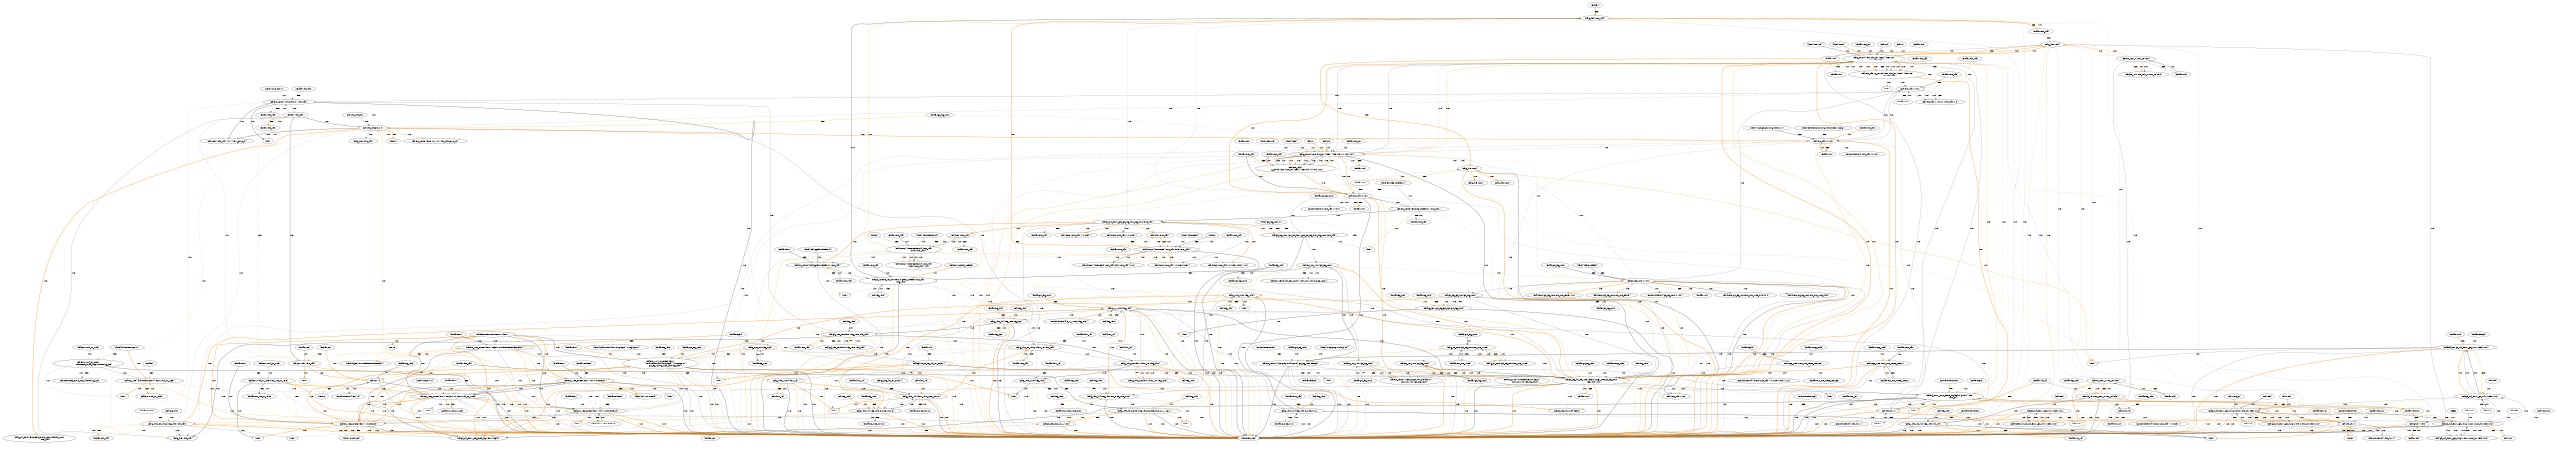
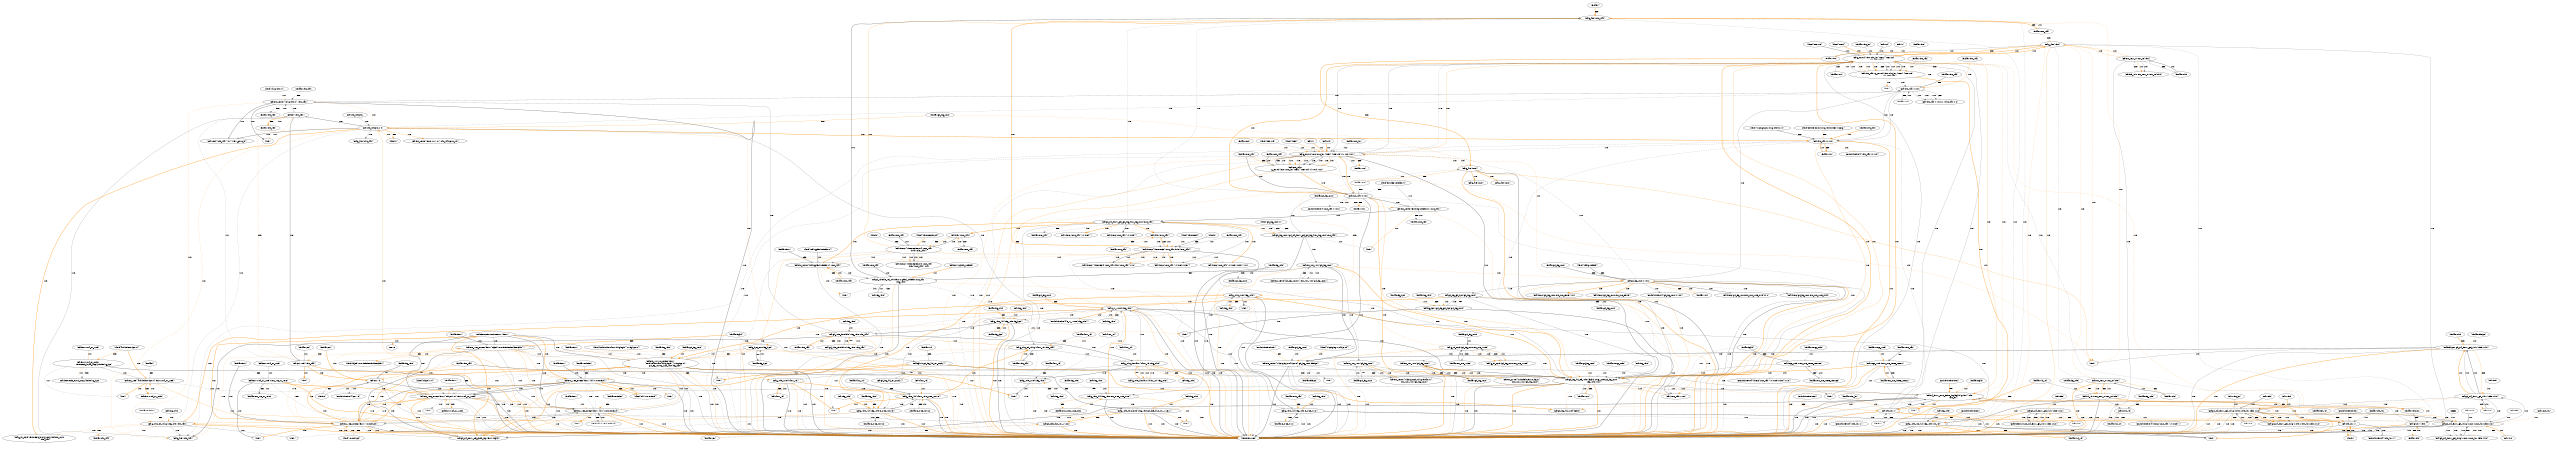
(330, 123) -> (335, 122)
none -> (1811, 372)
